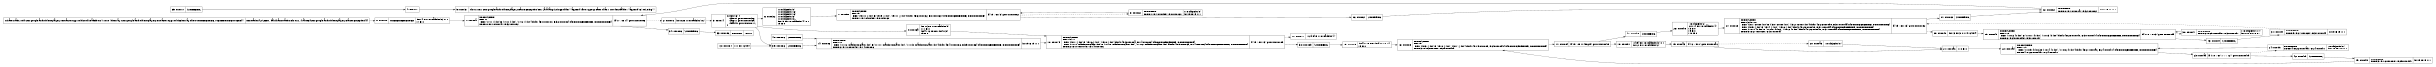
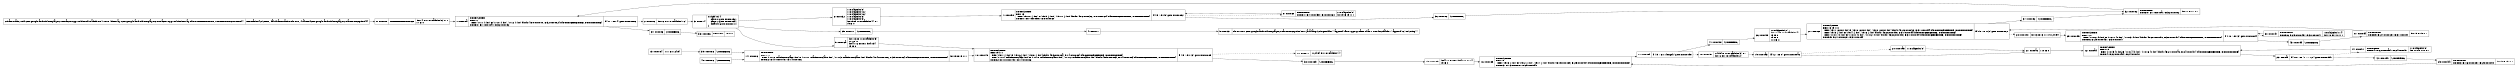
(2104, 23) -> (2187, 27)
(760, 38) -> (789, 30)
